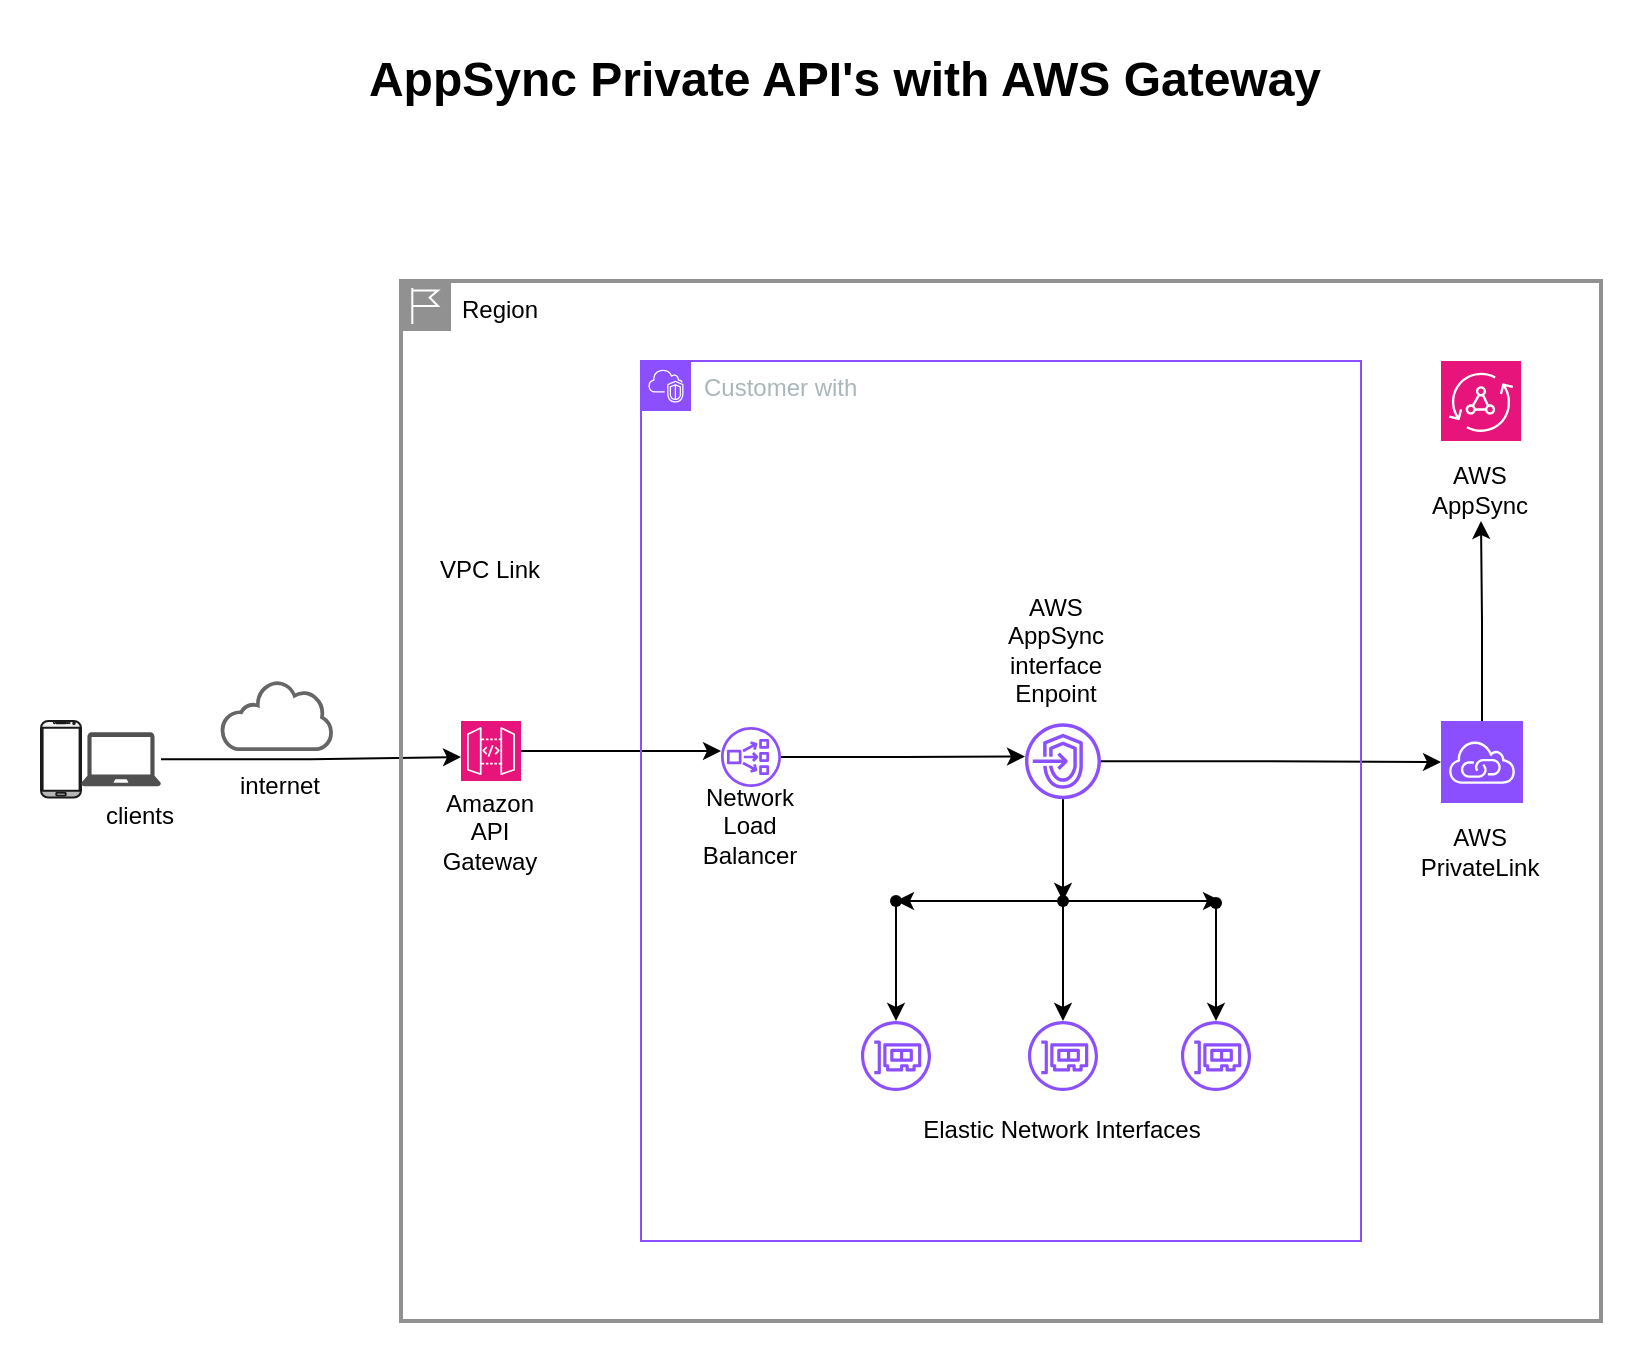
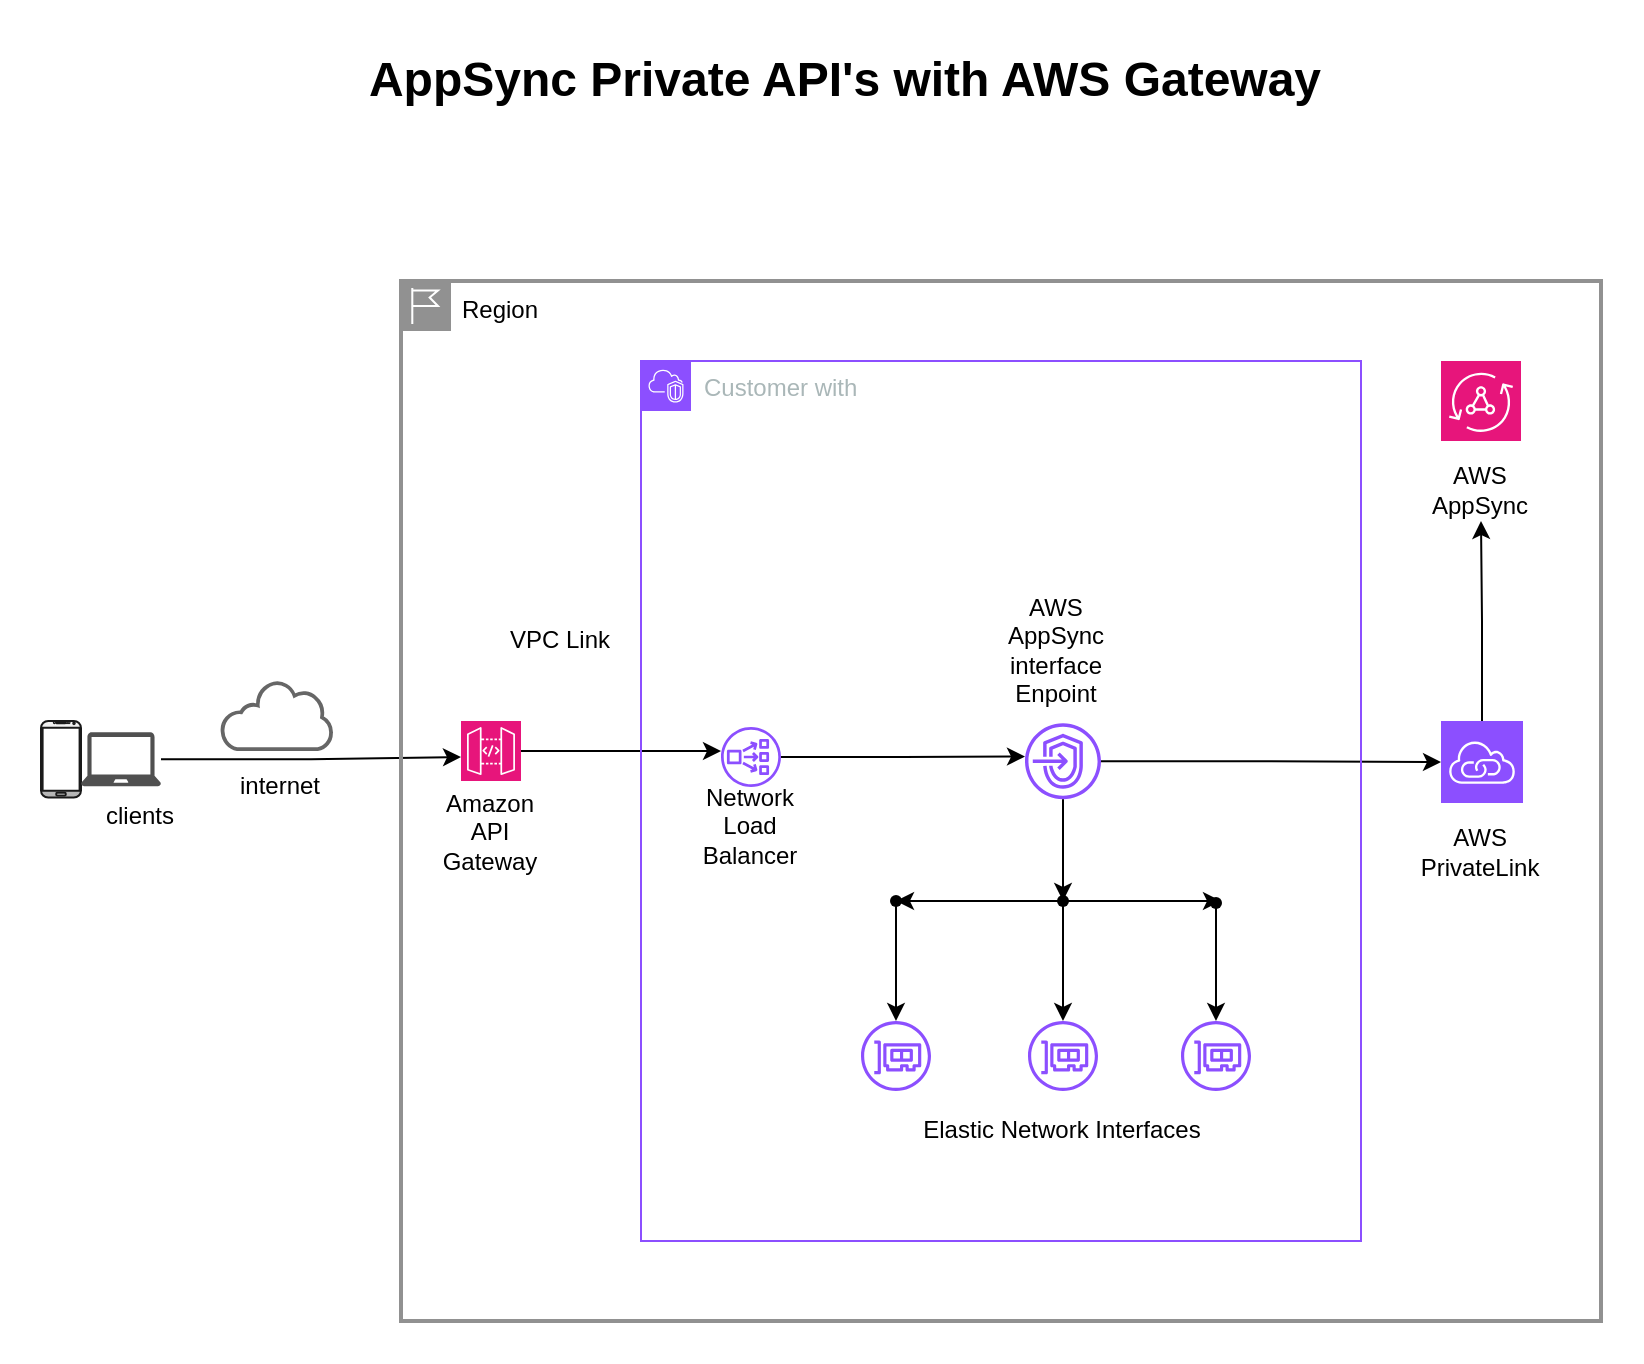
(491, 571) -> (561, 641)
